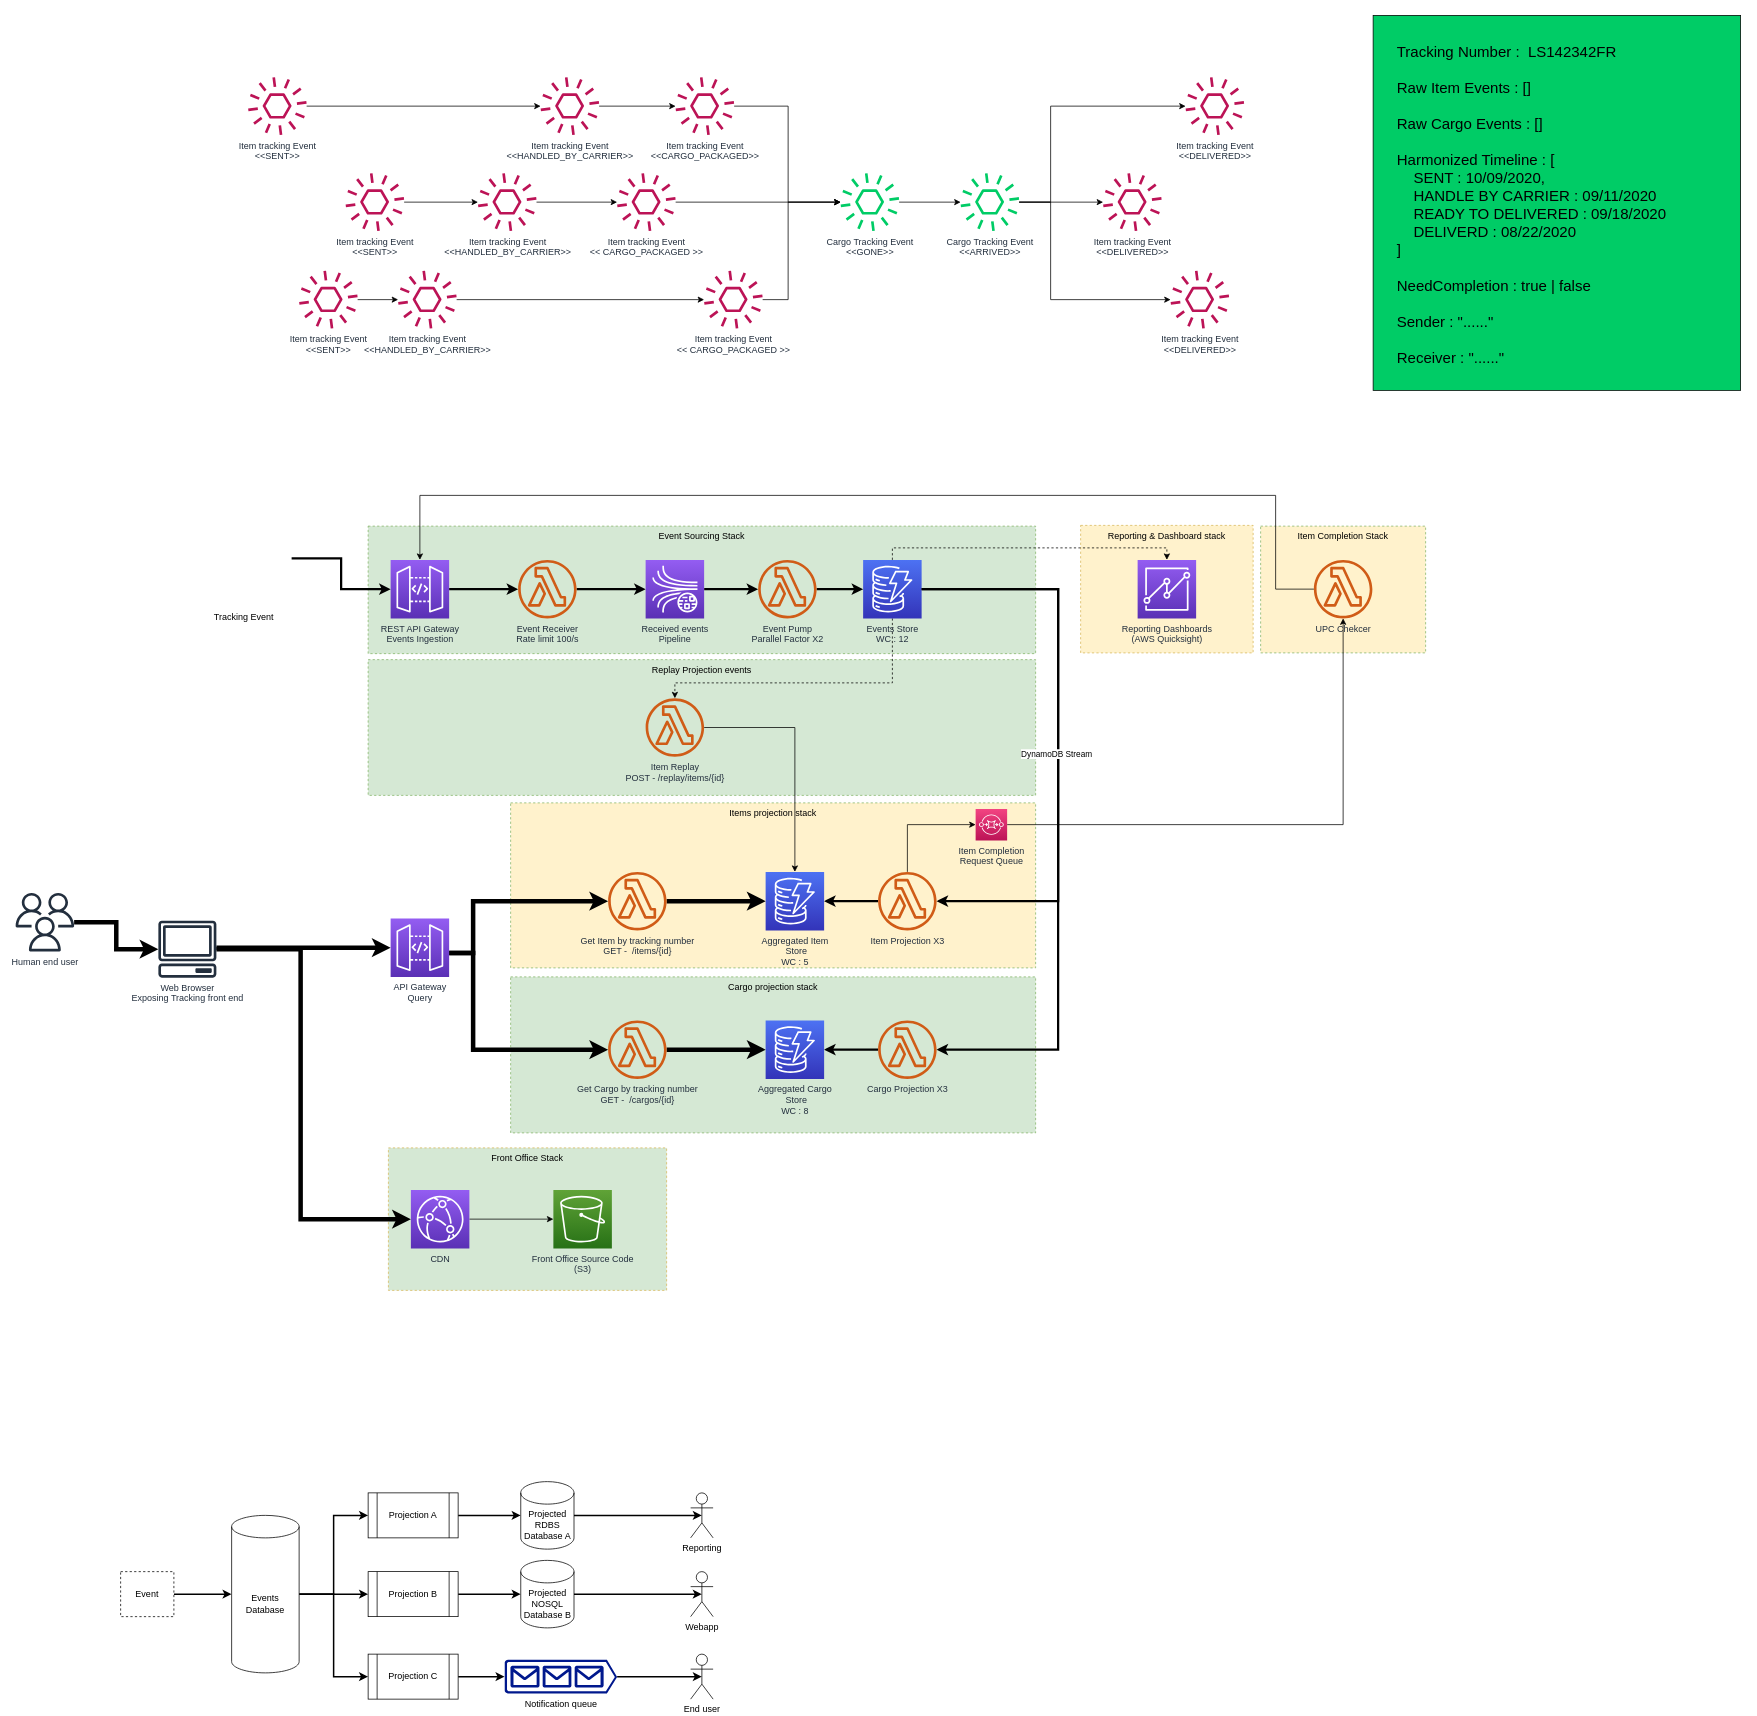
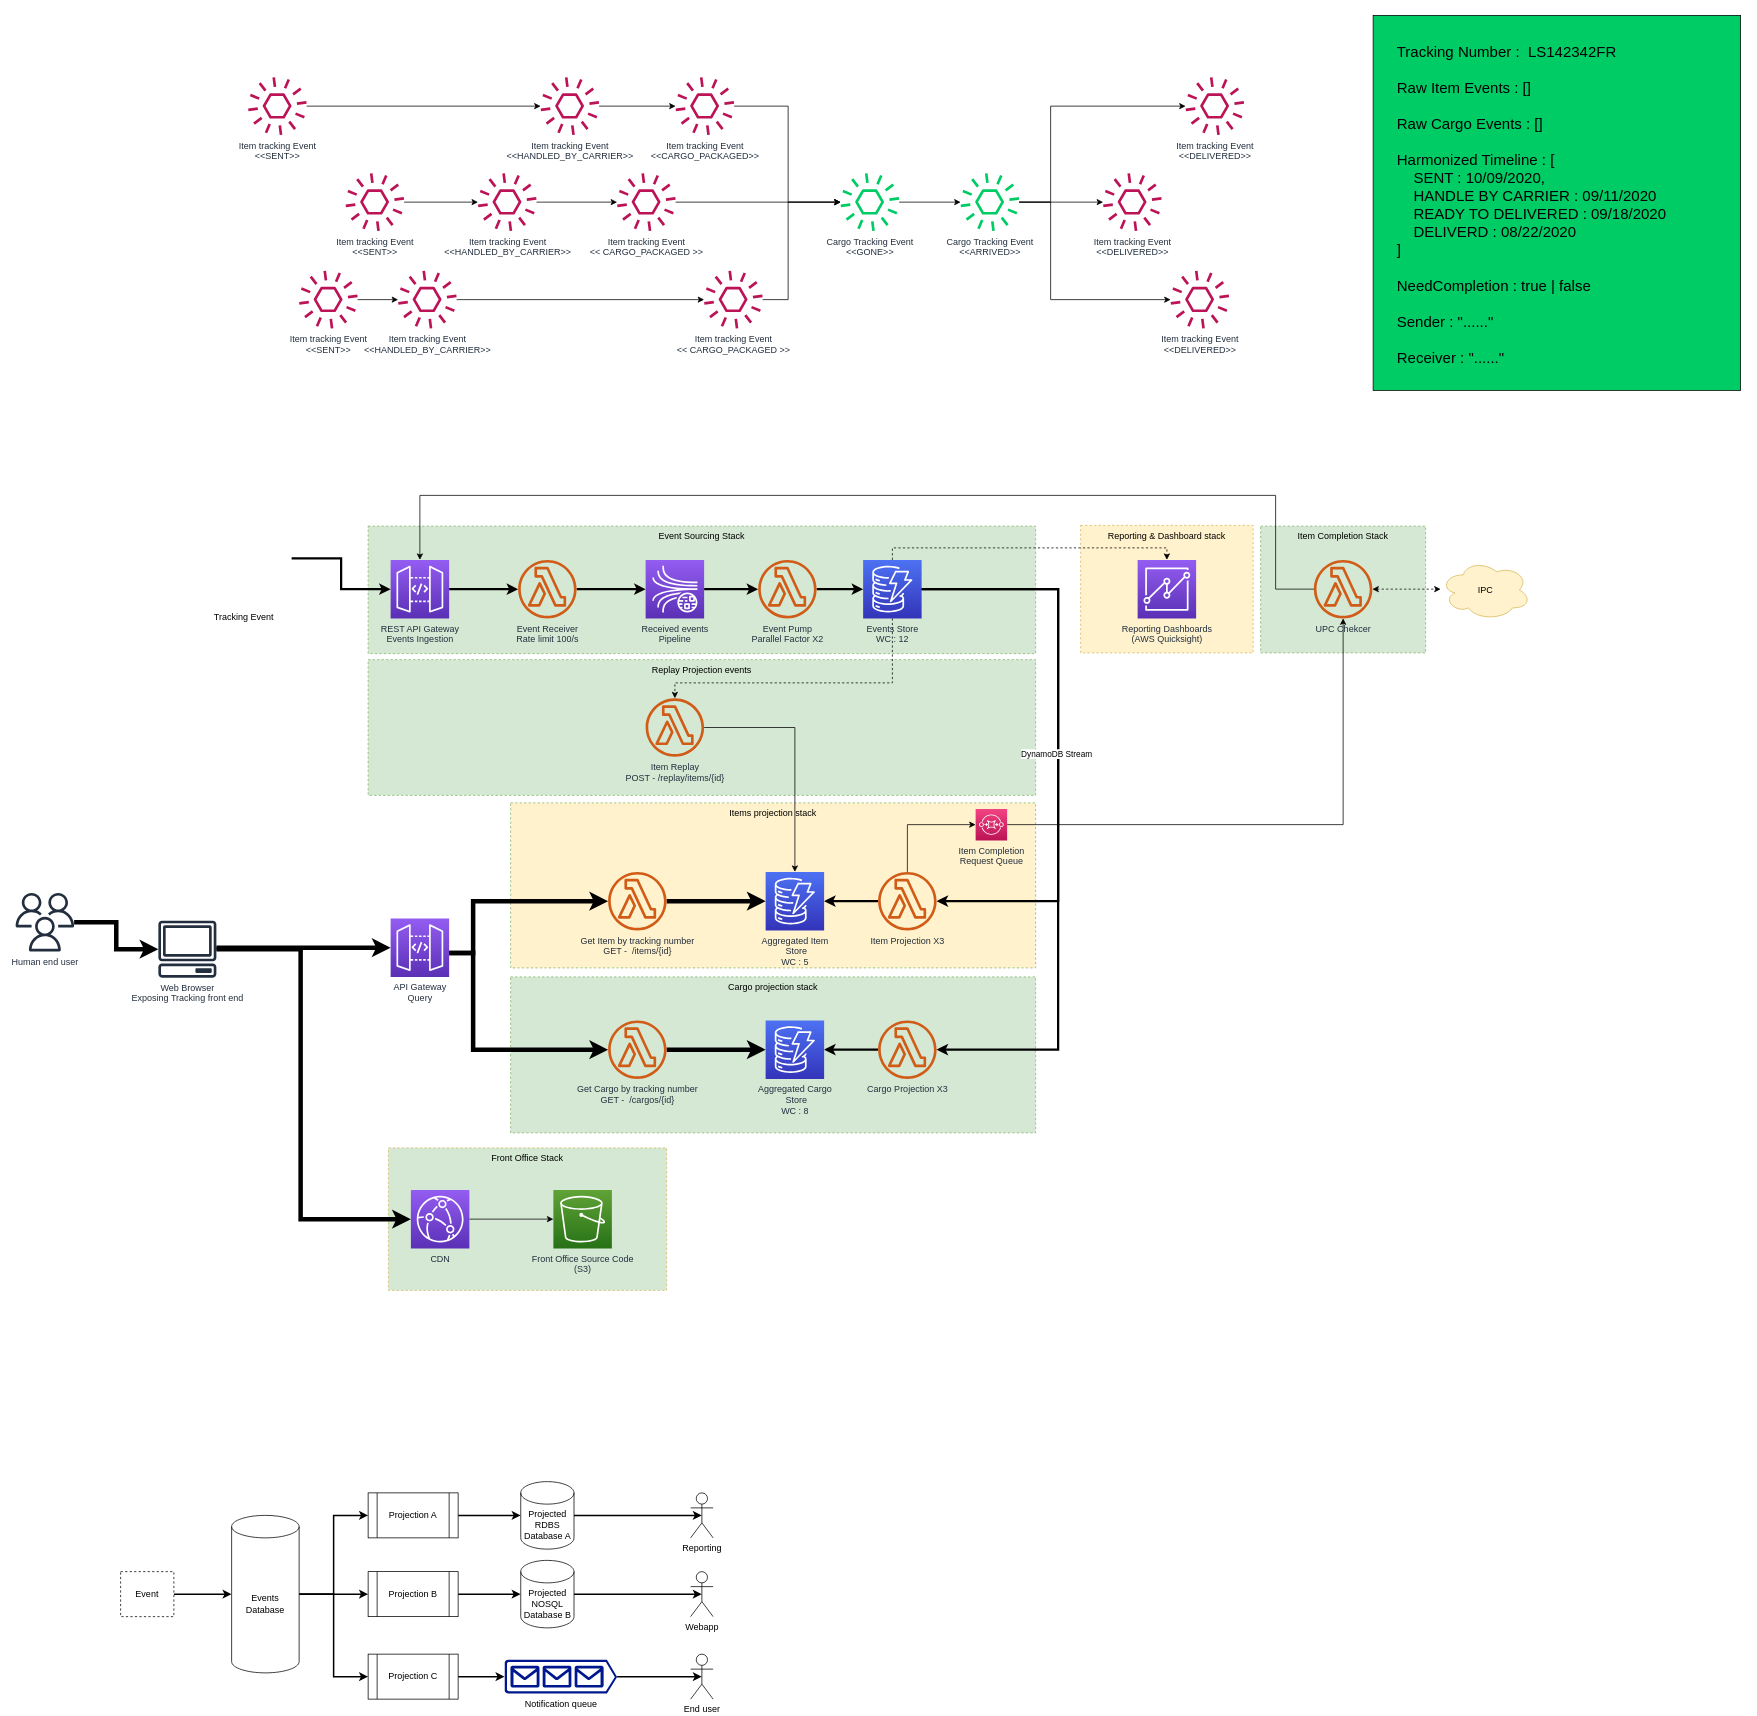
(1343, 536) -> (1343, 536)
none -> (1406, 589)
none -> (1485, 590)
